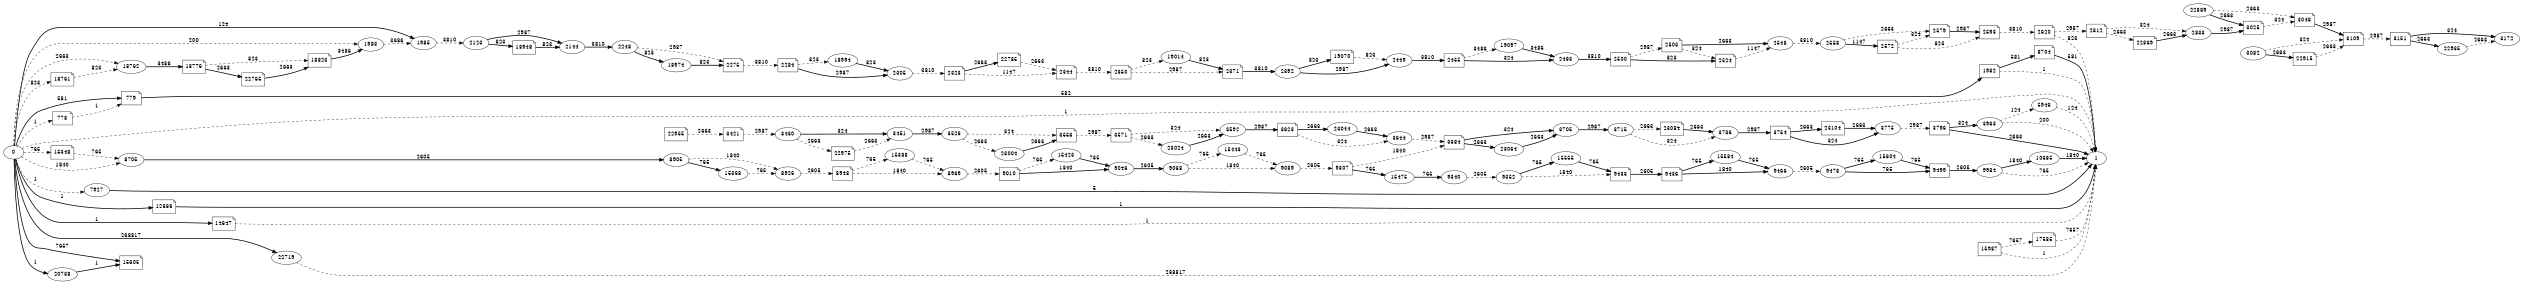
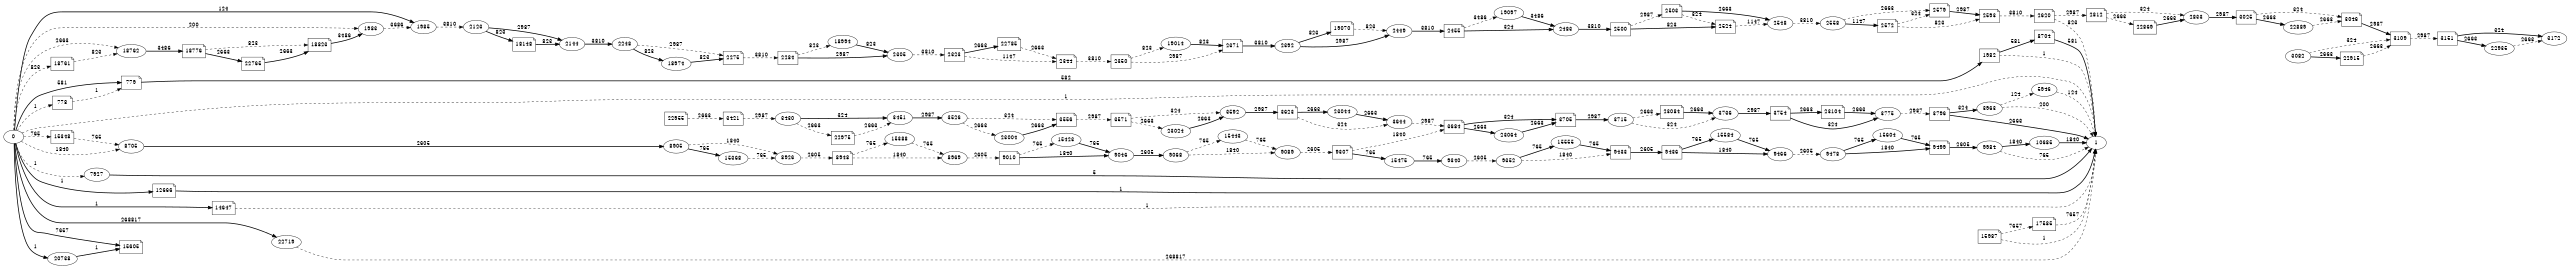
(2224, 20) -> (2268, 22)
(524, 47) -> (524, 44)
(1566, 130) -> (1566, 120)
(1888, 170) -> (1888, 148)
